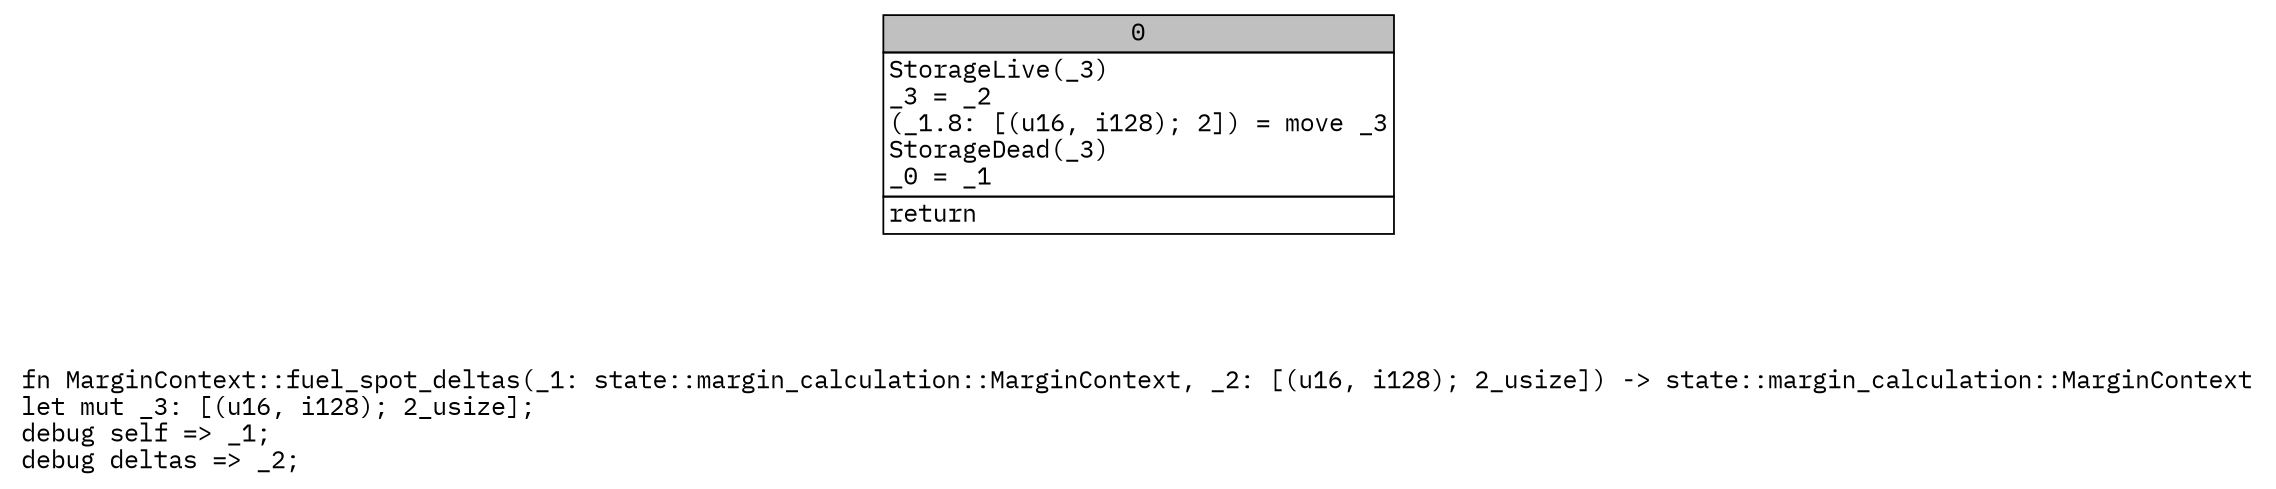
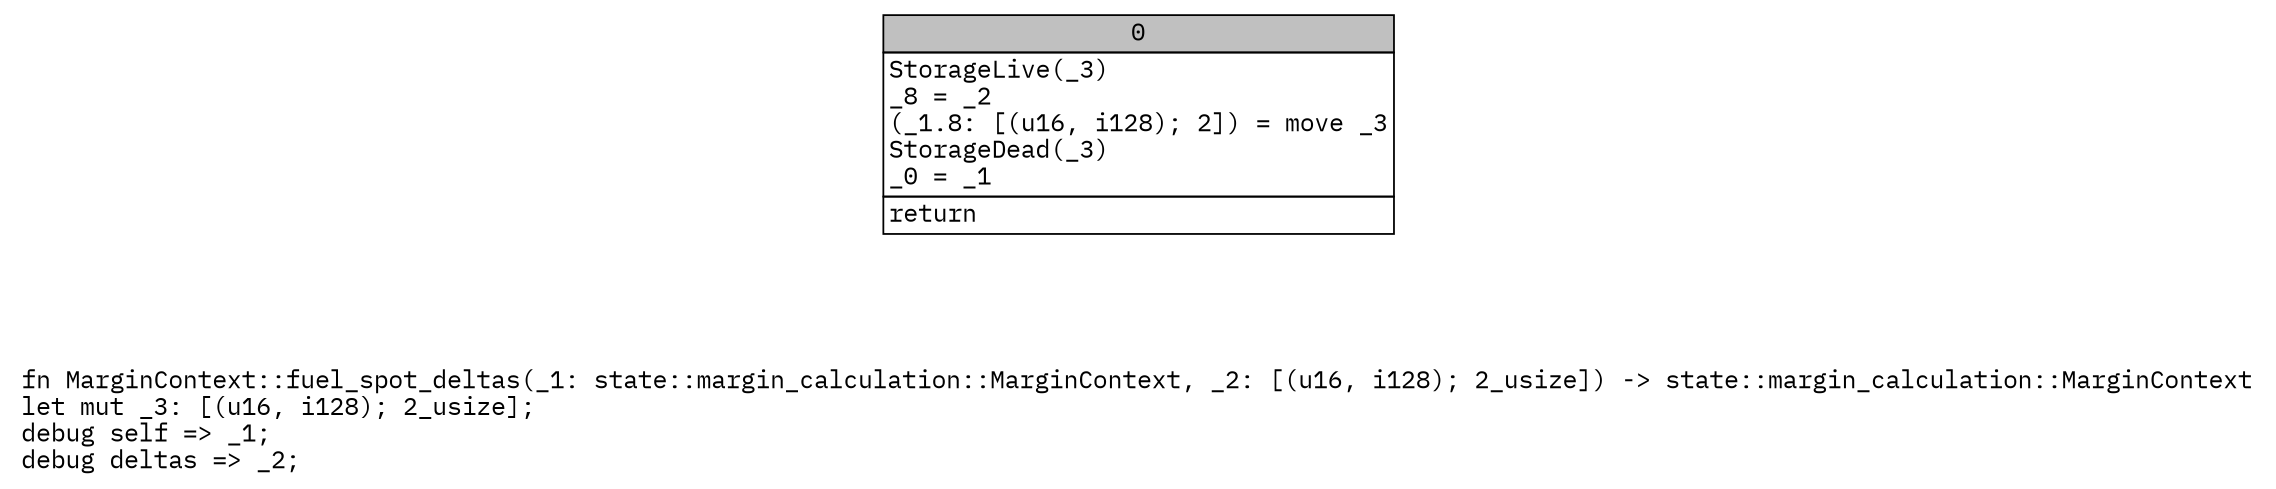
(940, 97) -> (940, 97)
